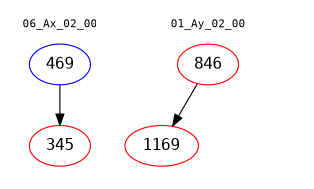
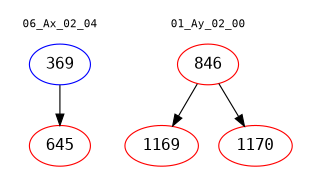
(60, 24) -> (60, 24)
(60, 64) -> (60, 64)
(60, 146) -> (60, 146)
none -> (256, 146)
